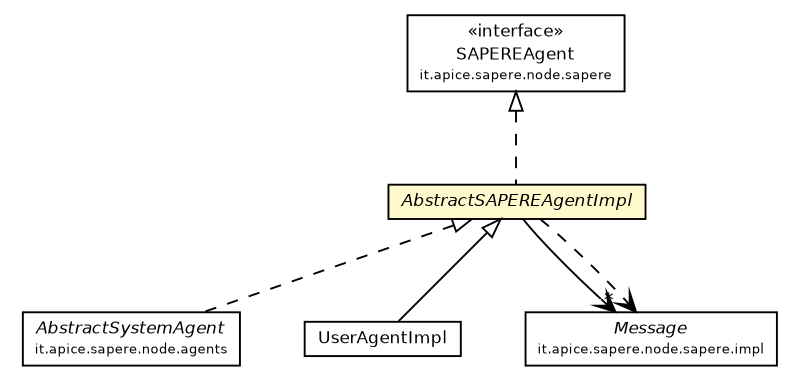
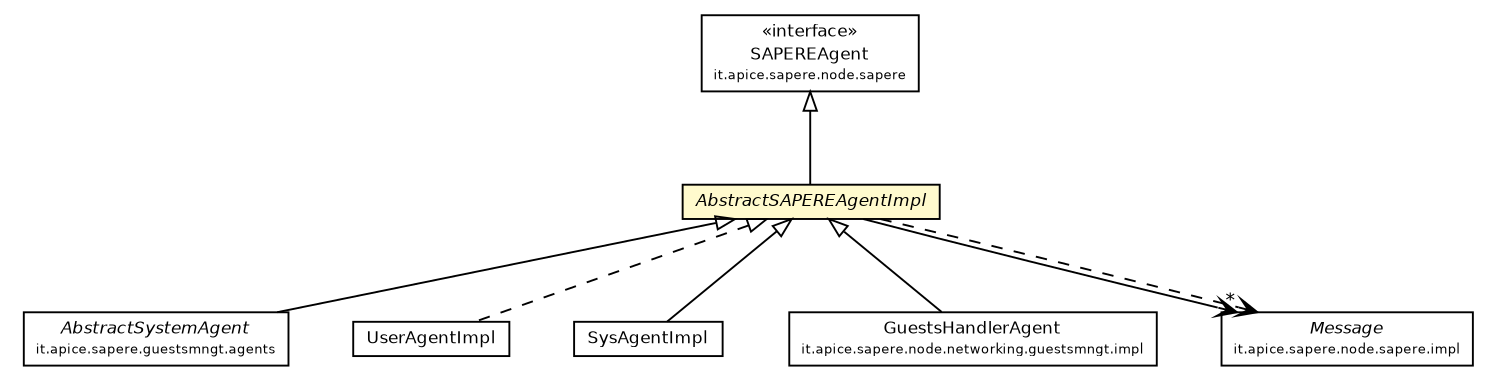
(516, 148) -> (810, 148)
(328, 269) -> (497, 268)
(443, 277) -> (612, 274)
none -> (648, 339)
none -> (972, 339)
(131, 349) -> (156, 349)
